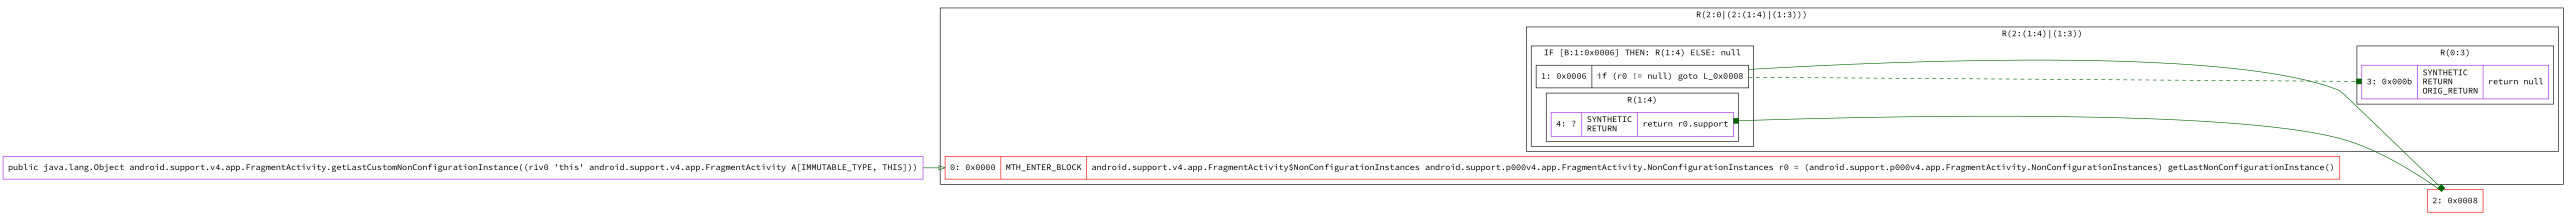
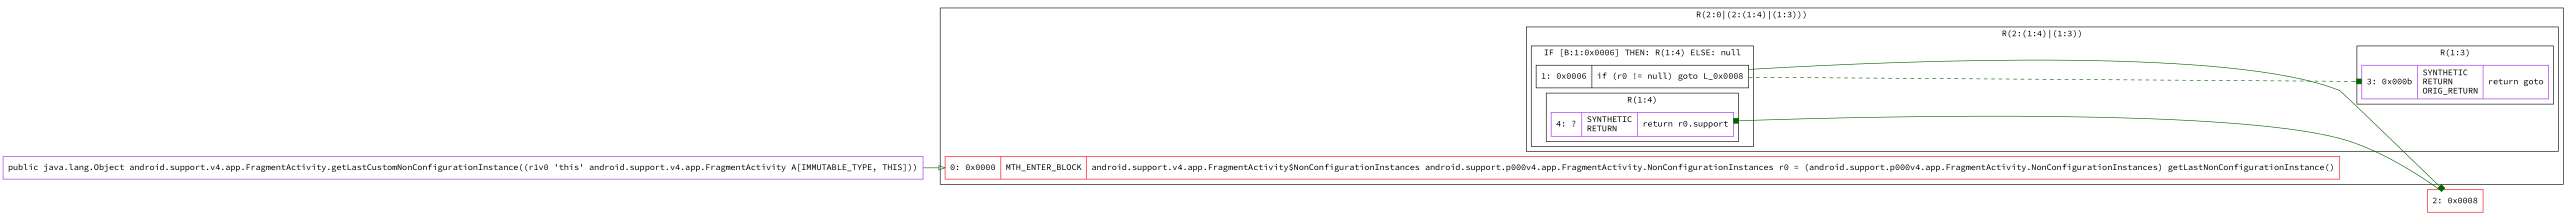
(2455, 53) -> (2455, 53)
(2516, 82) -> (2516, 82)
